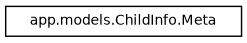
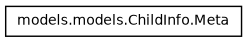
(124, 21) -> (124, 21)
